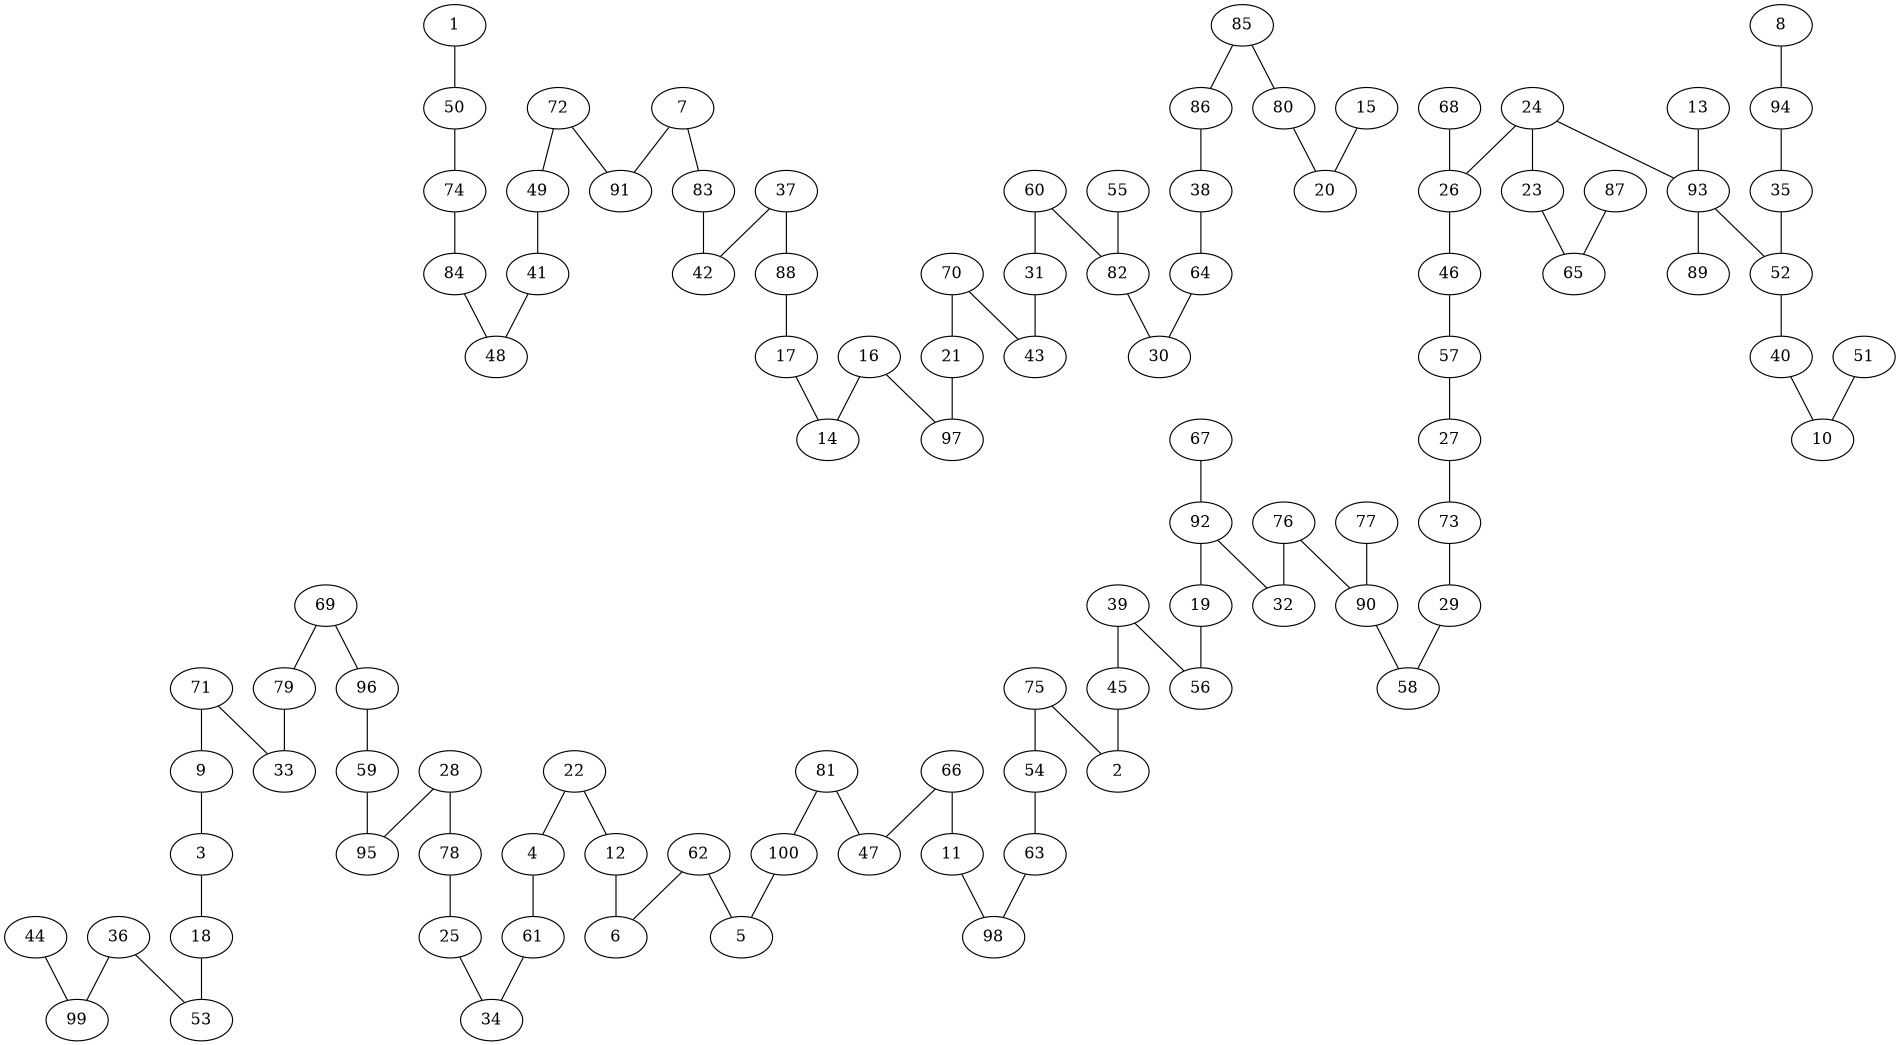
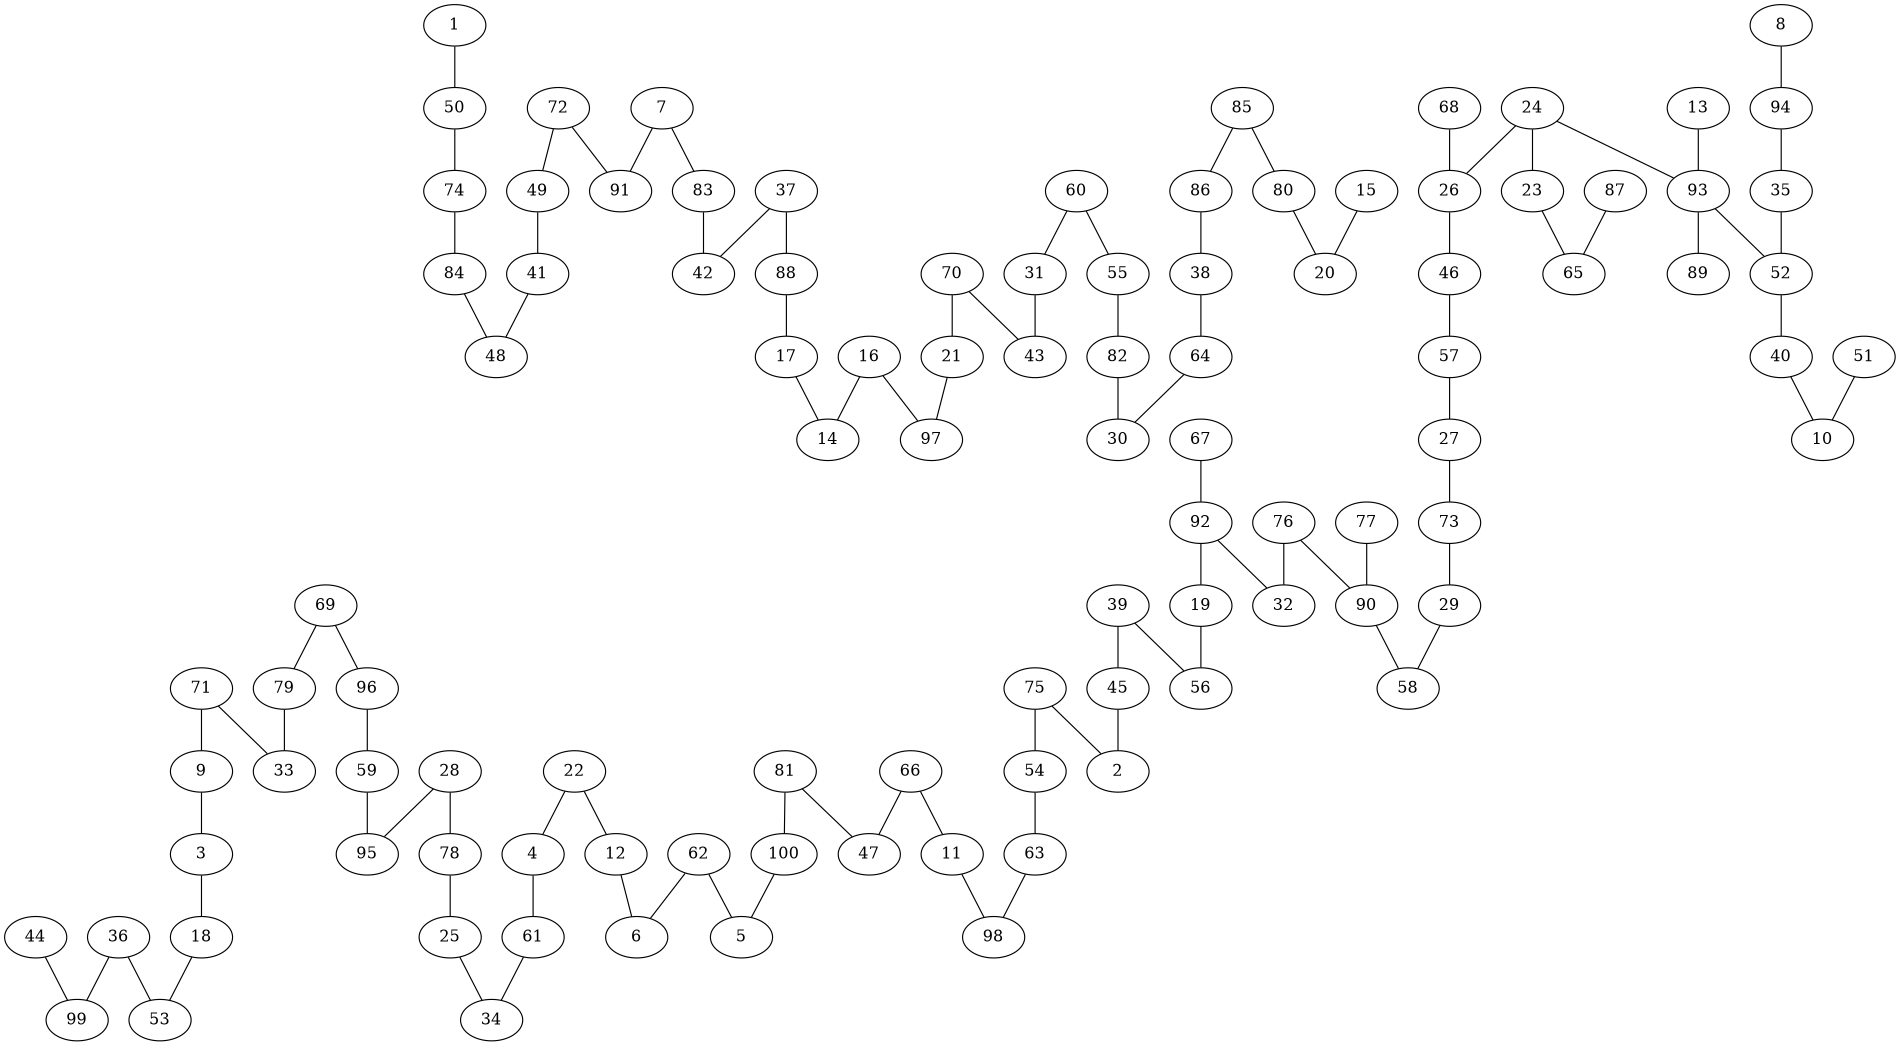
(1076, 232) -> (1097, 233)
